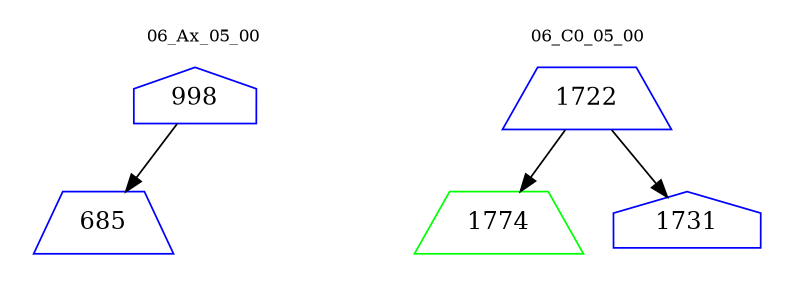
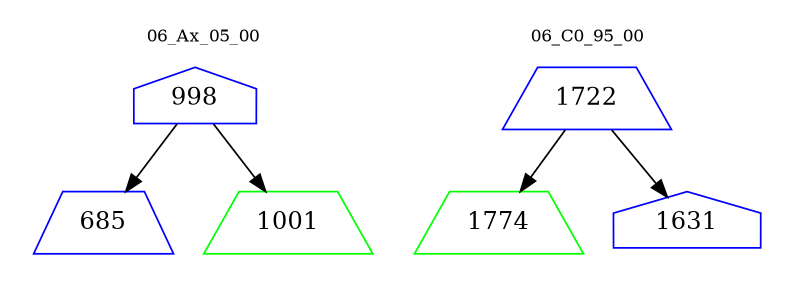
(588, 37) -> (588, 37)
none -> (288, 223)
(687, 223) -> (687, 223)
